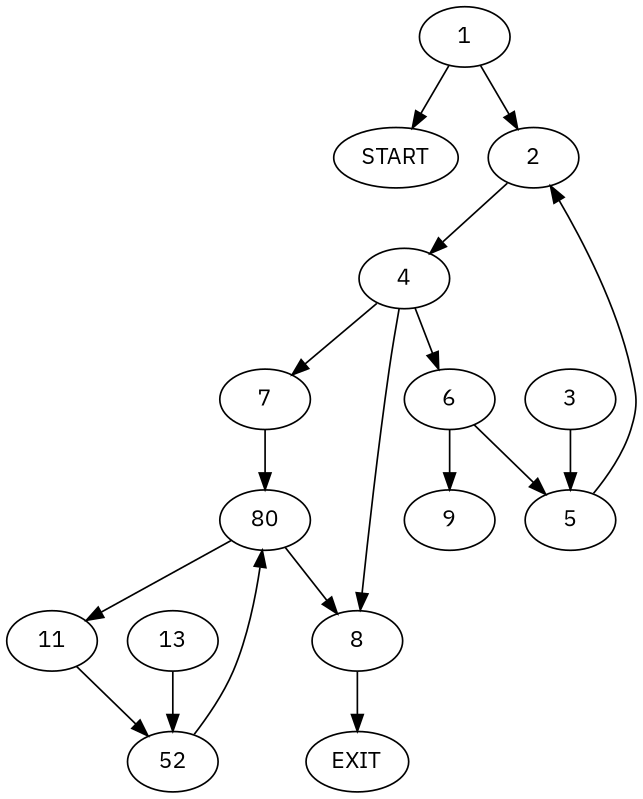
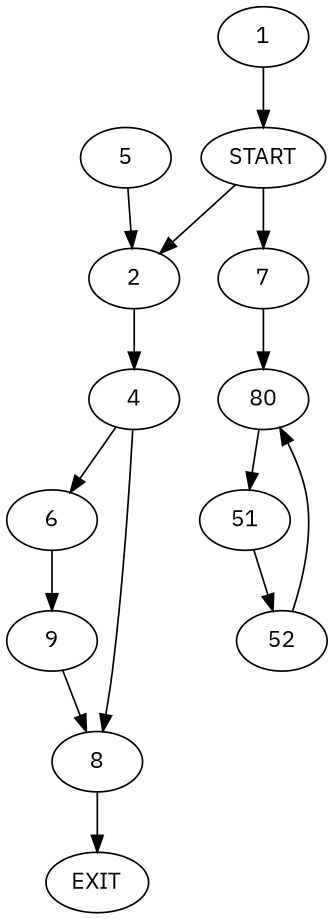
(495, 90) -> (204, 213)
(341, 334) -> (263, 210)
(570, 399) -> none
(504, 454) -> none
(306, 574) -> (72, 693)
(52, 641) -> (245, 520)
(173, 641) -> none
